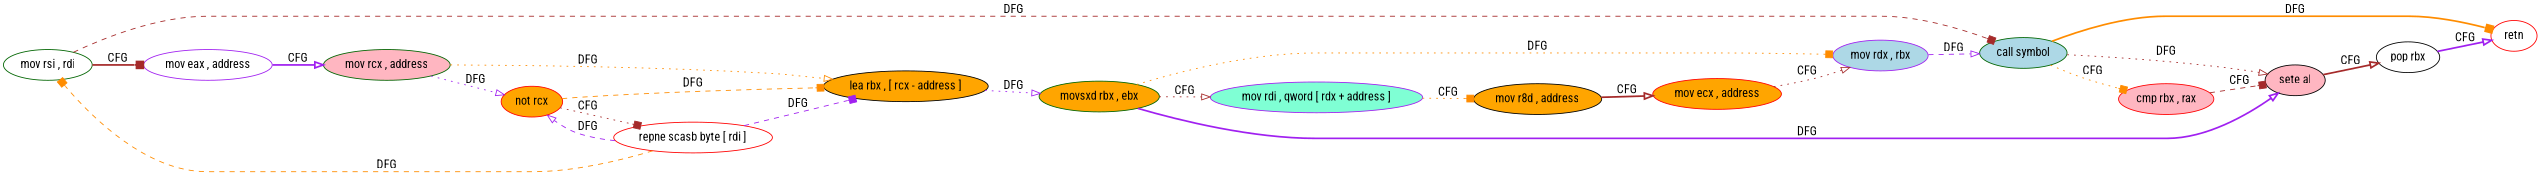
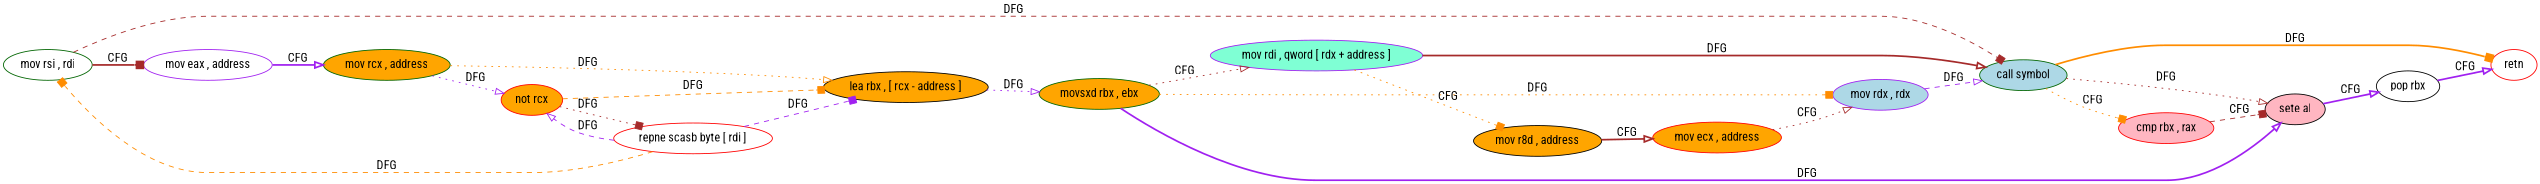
none -> (1700, 56)
(1881, 56) -> (1881, 95)
(387, 65) -> (387, 65)
(2347, 70) -> (2347, 99)
(588, 106) -> (588, 105)
